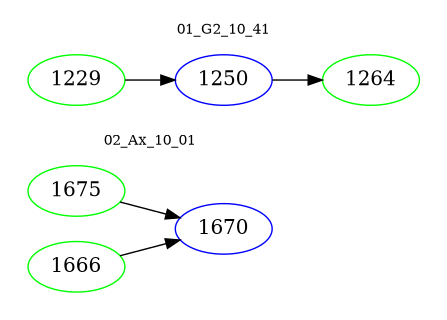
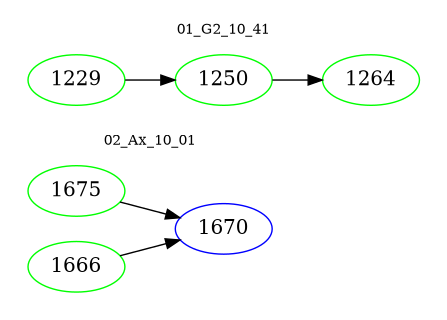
(224, 80) -> (224, 80)
